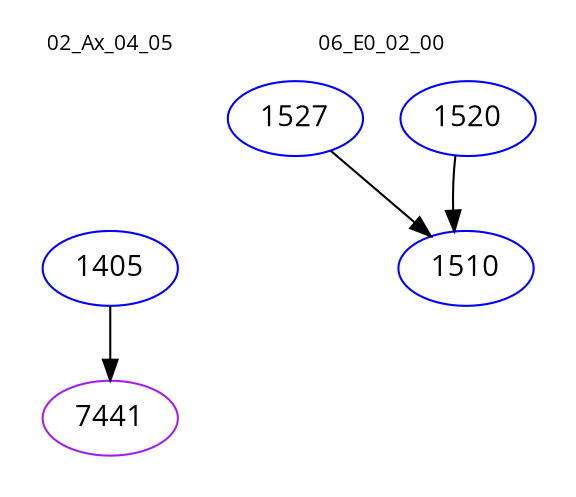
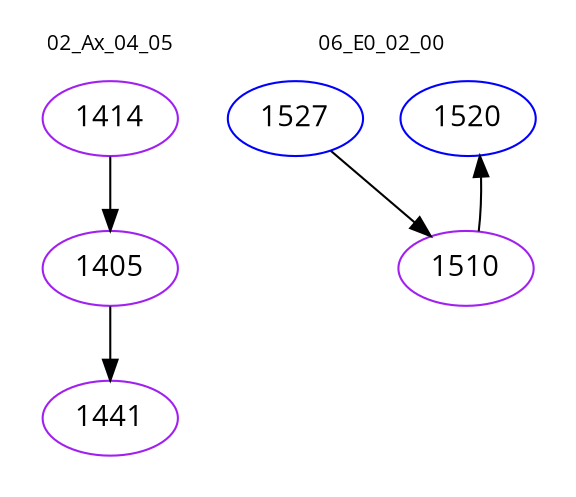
none -> (110, 119)
(453, 183) -> (481, 204)
(110, 268) -> (110, 268)
(466, 268) -> (466, 268)
(110, 418) -> (110, 418)
